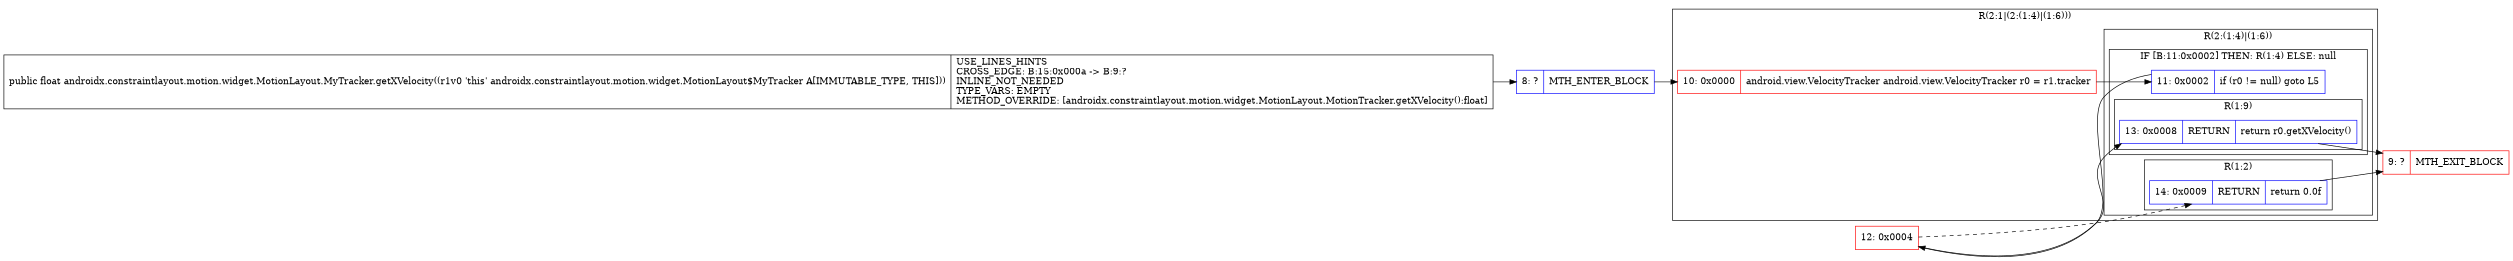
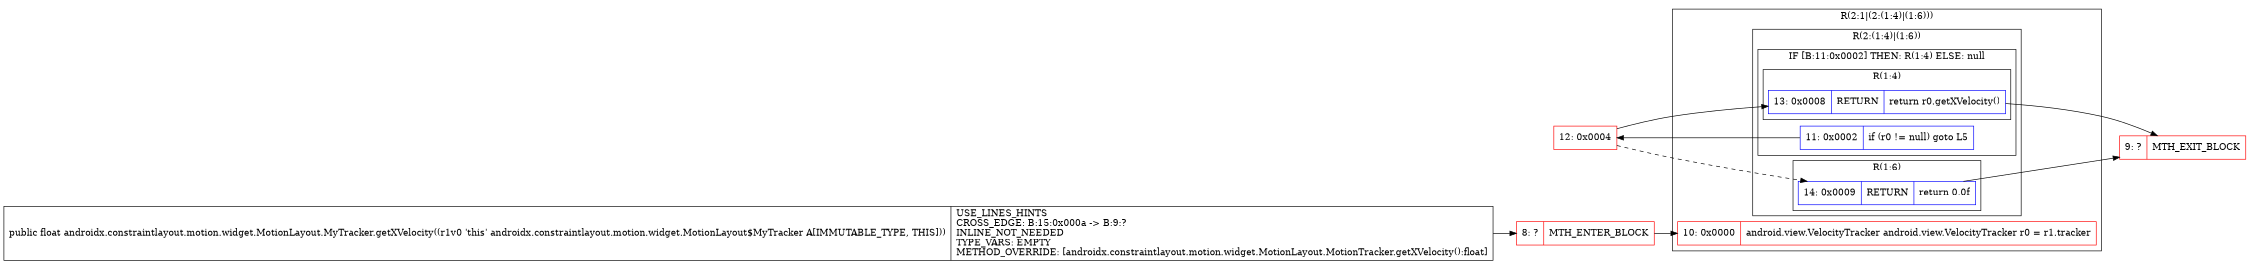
(1585, 82) -> (1585, 233)
(2117, 82) -> none
(2238, 107) -> (1887, 77)
(2238, 167) -> (1887, 168)
